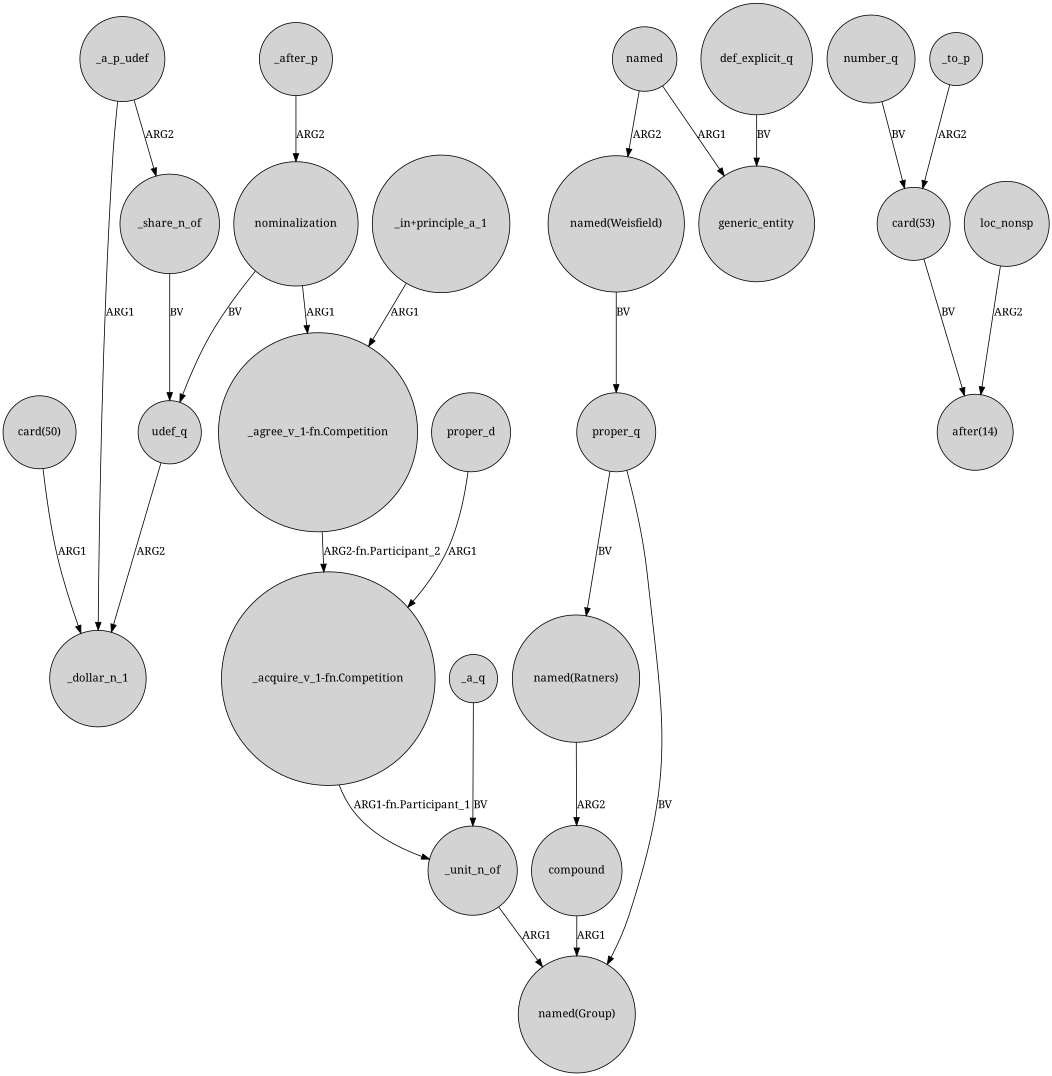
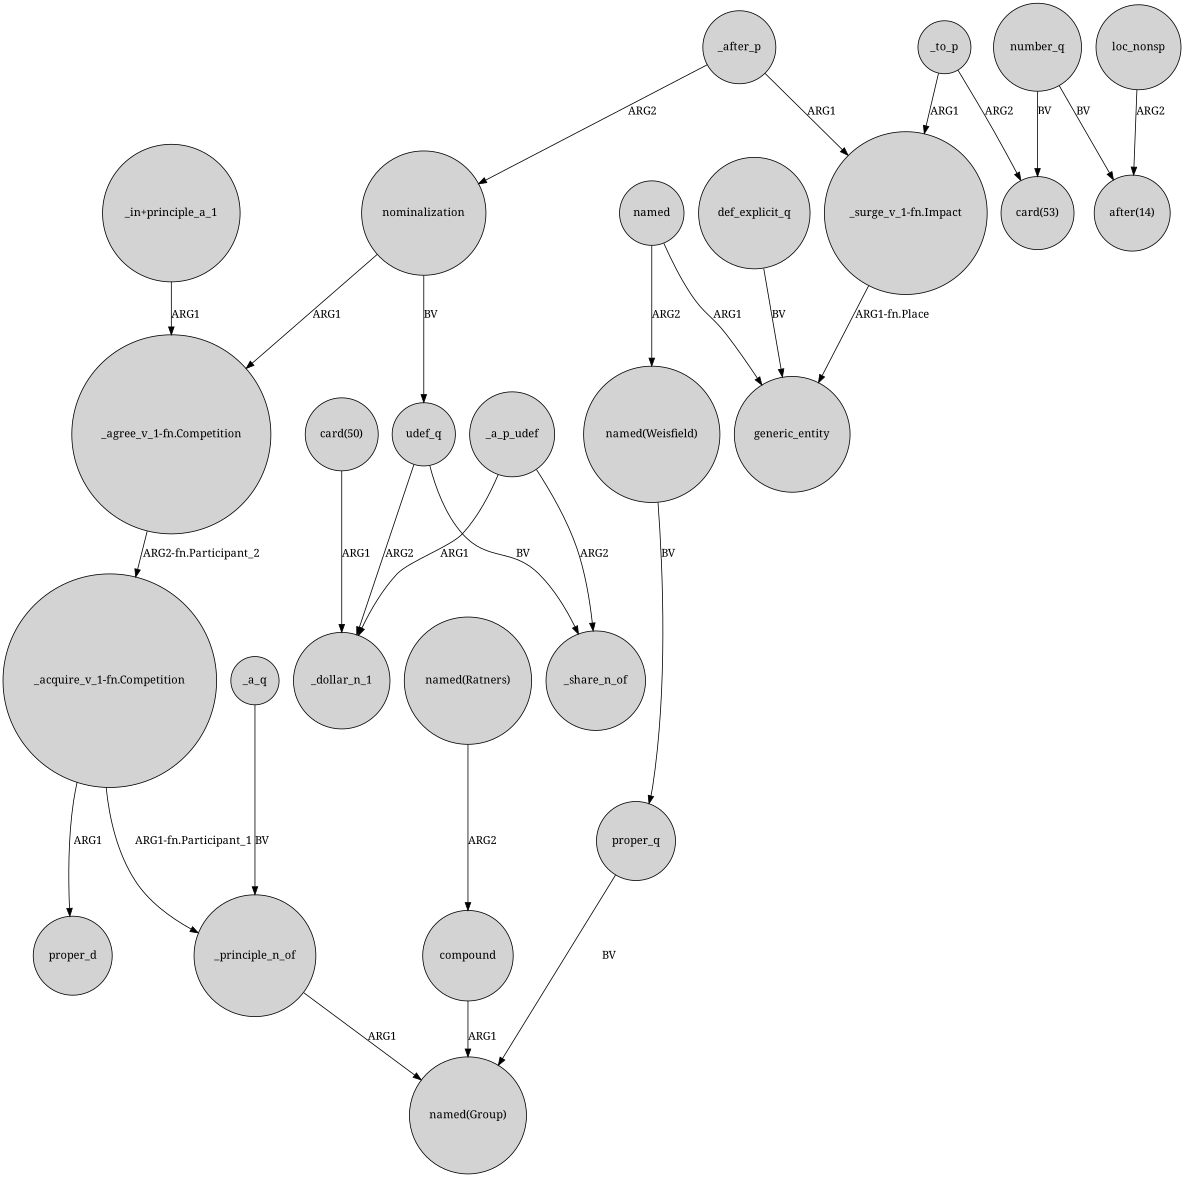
none -> (906, 213)
(943, 324) -> (1084, 129)
(170, 333) -> (494, 553)
(599, 540) -> none
(451, 541) -> (69, 845)
(473, 871) -> (255, 956)
